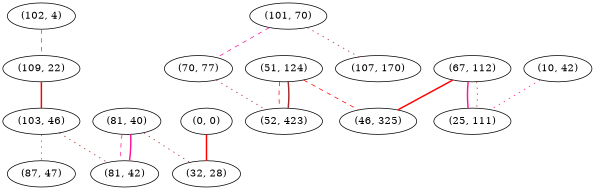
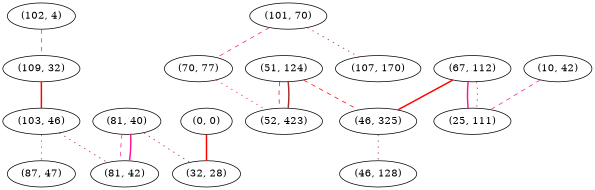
(41, 69) -> (41, 69)
(241, 95) -> (241, 95)
(515, 95) -> (515, 95)
none -> (378, 174)
